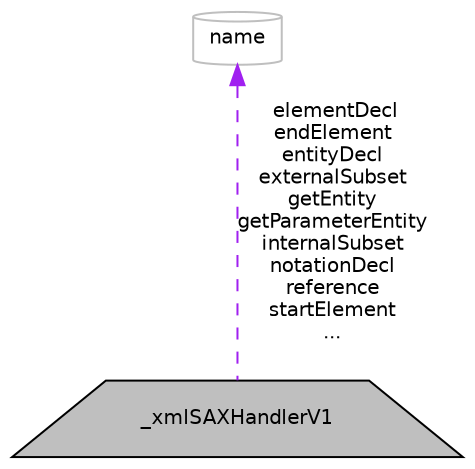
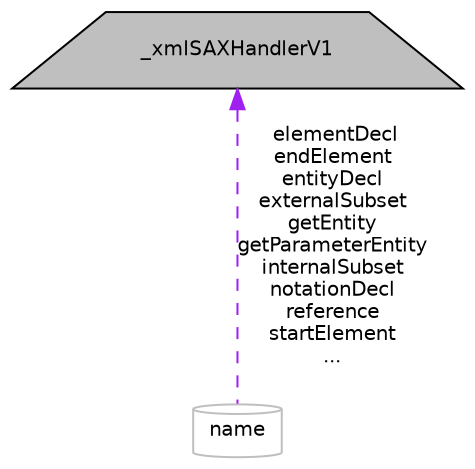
(237, 233) -> (237, 257)
